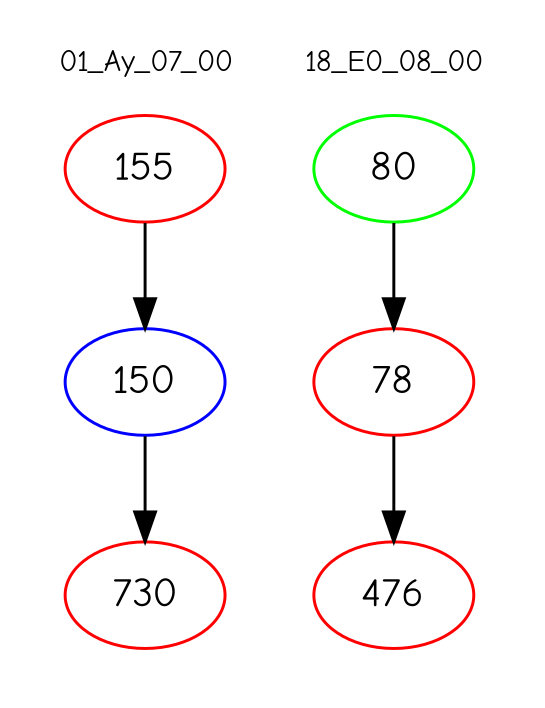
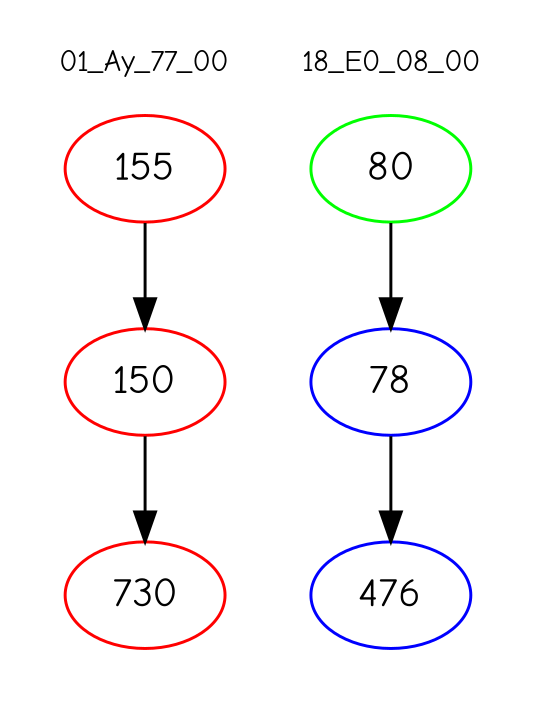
(147, 64) -> (145, 64)
(145, 382) -> (145, 382)
(394, 382) -> (391, 382)
(394, 595) -> (391, 595)
